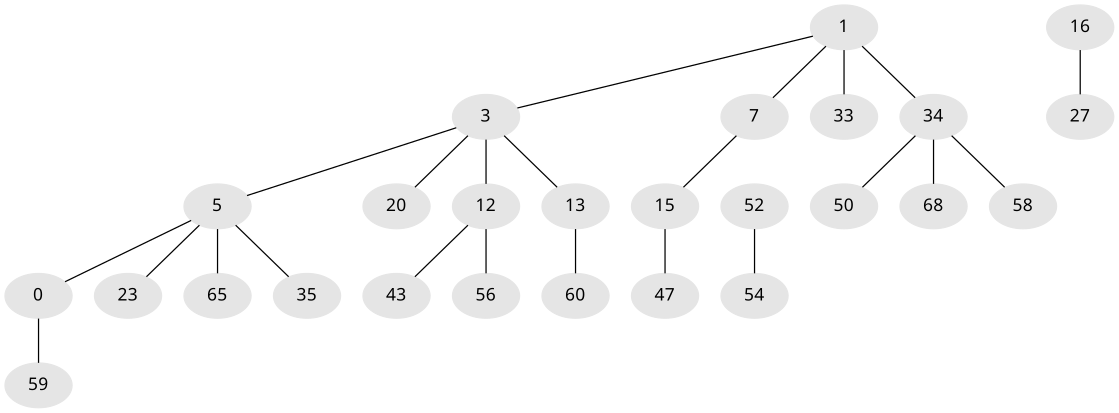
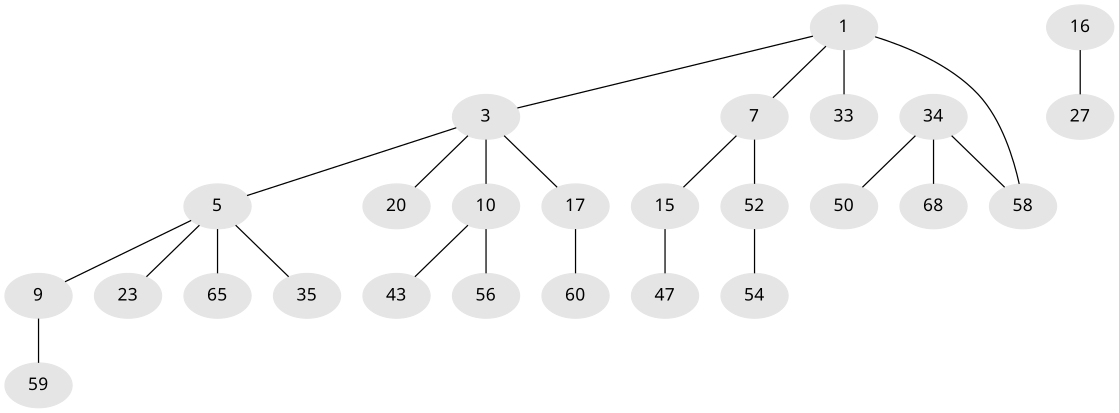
(889, 72) -> (971, 88)
none -> (755, 162)
(486, 206) -> (486, 206)
(576, 206) -> (576, 206)
(39, 296) -> (39, 296)
